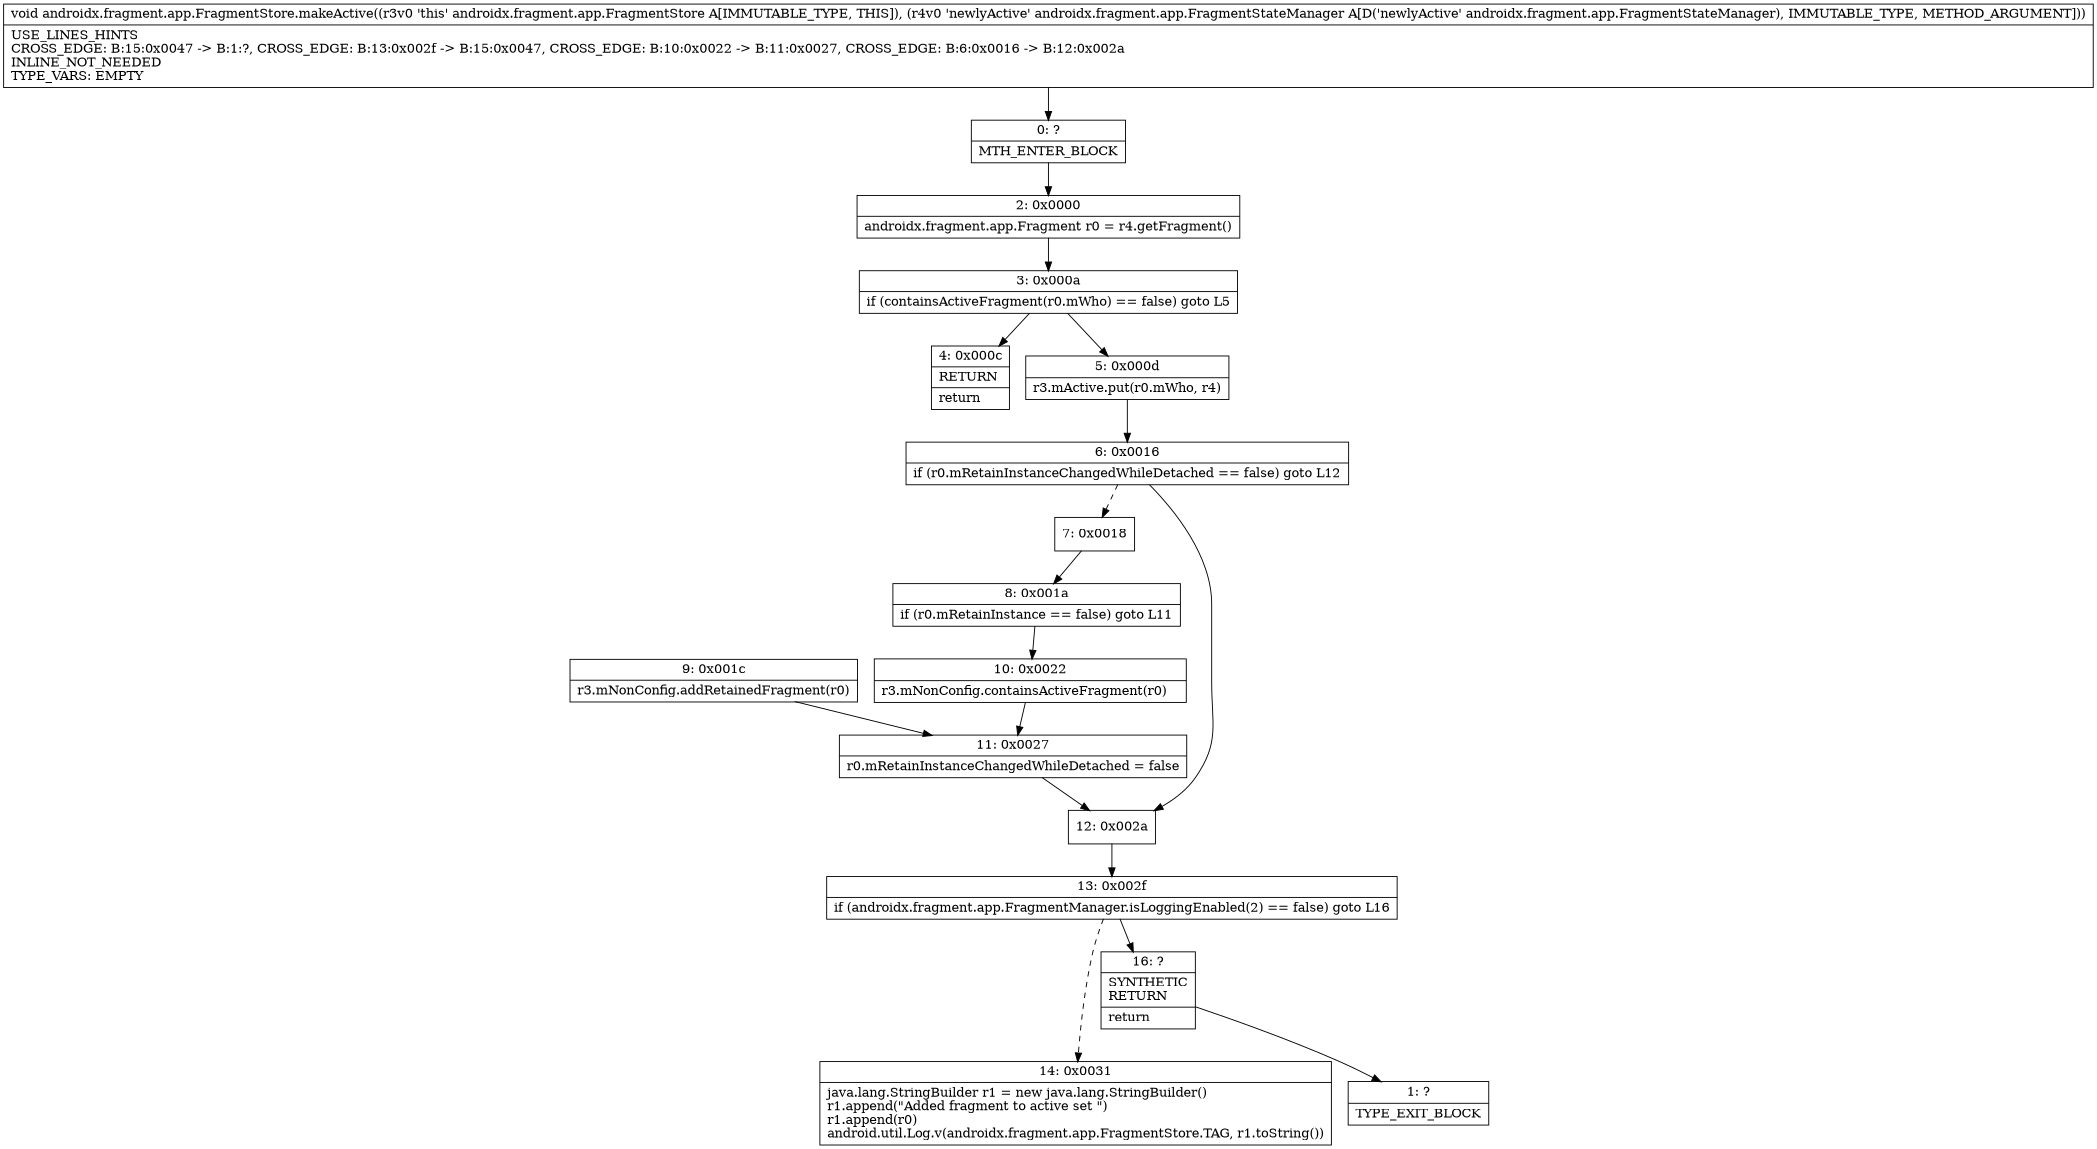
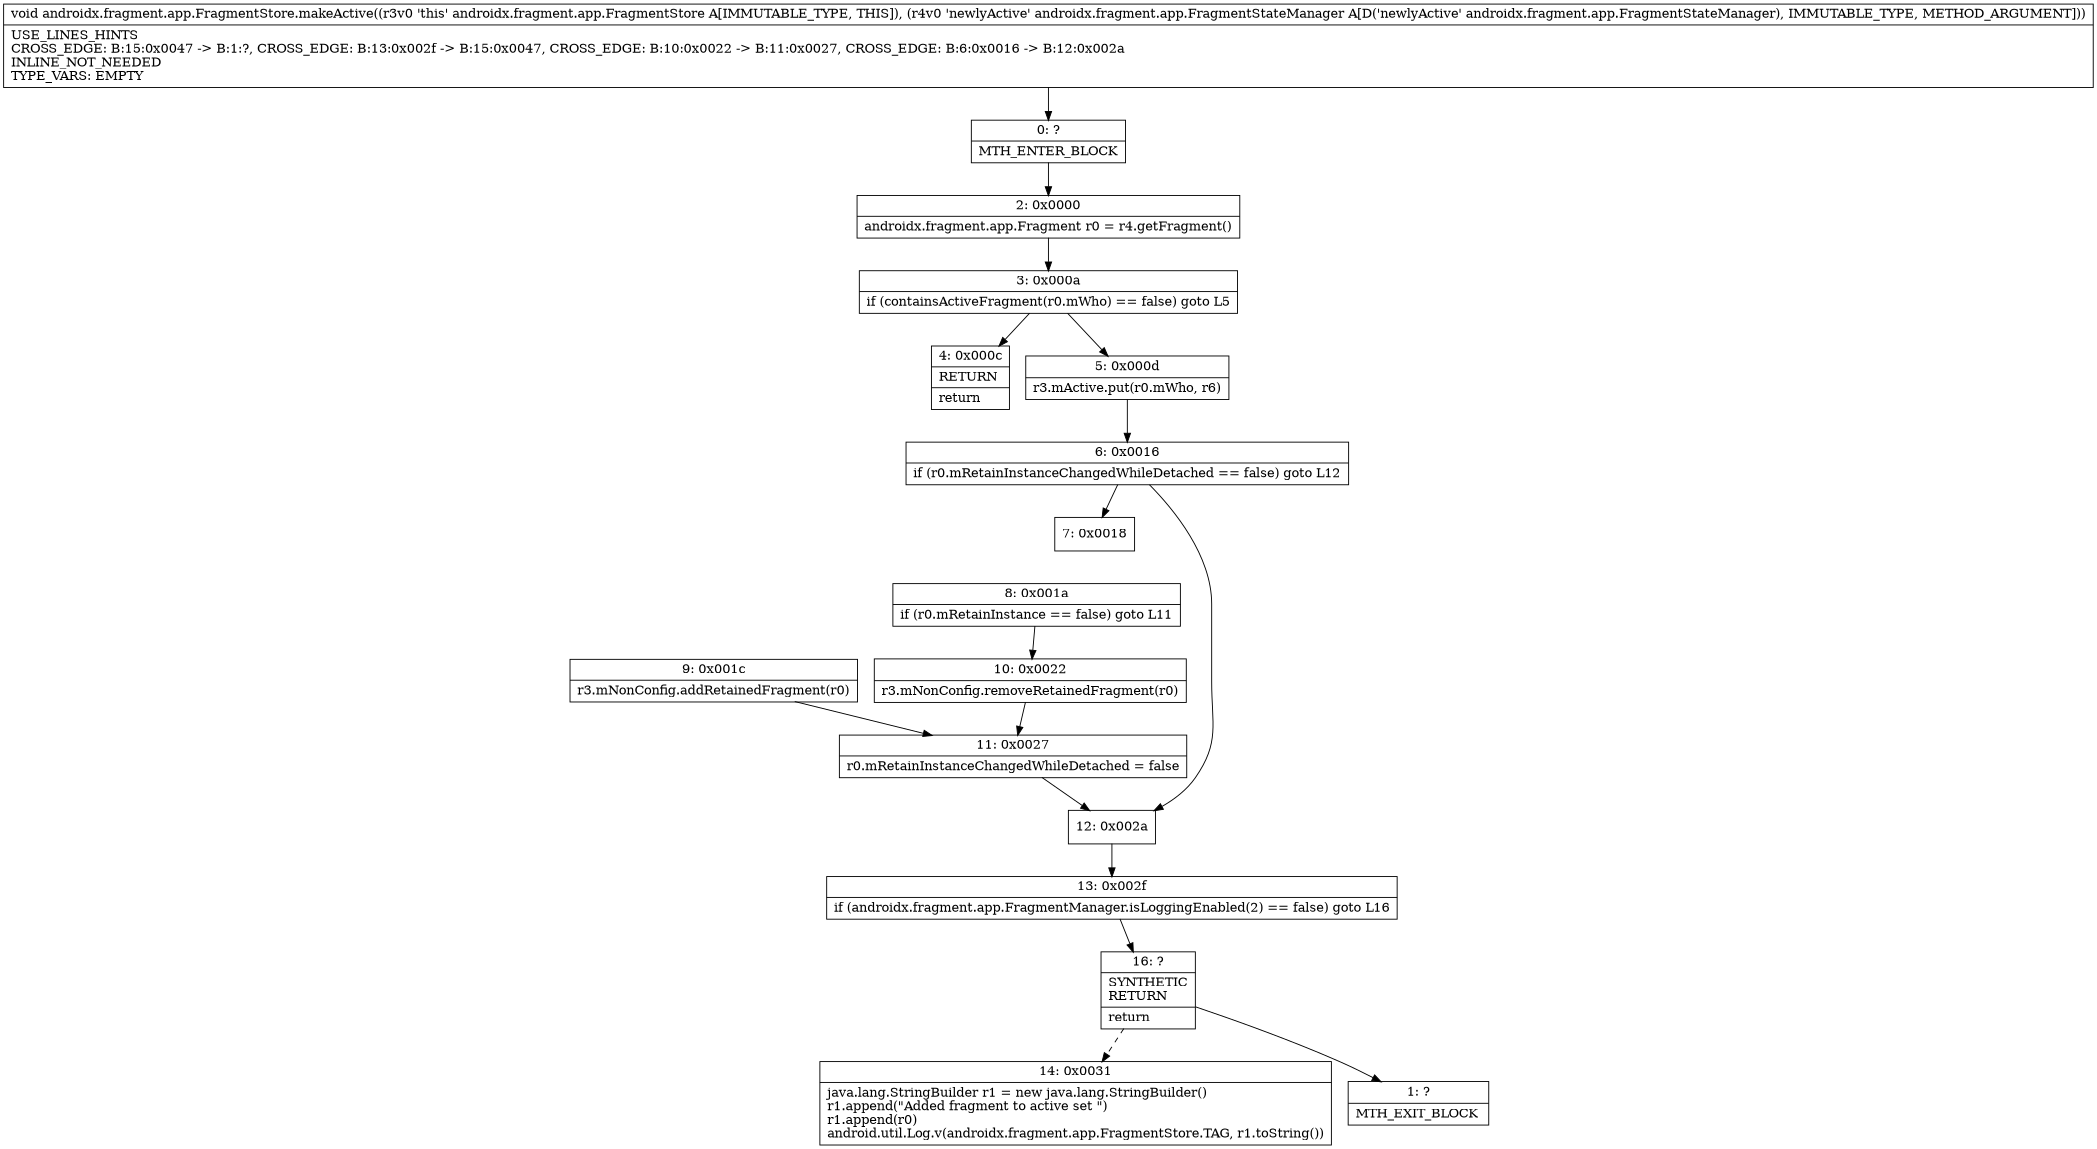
(1127, 388) -> (1127, 388)
(1112, 497) -> (1112, 497)
(1070, 564) -> none
(1024, 691) -> (1030, 691)
(1086, 985) -> (1115, 1041)
(1418, 1114) -> (1417, 1114)
